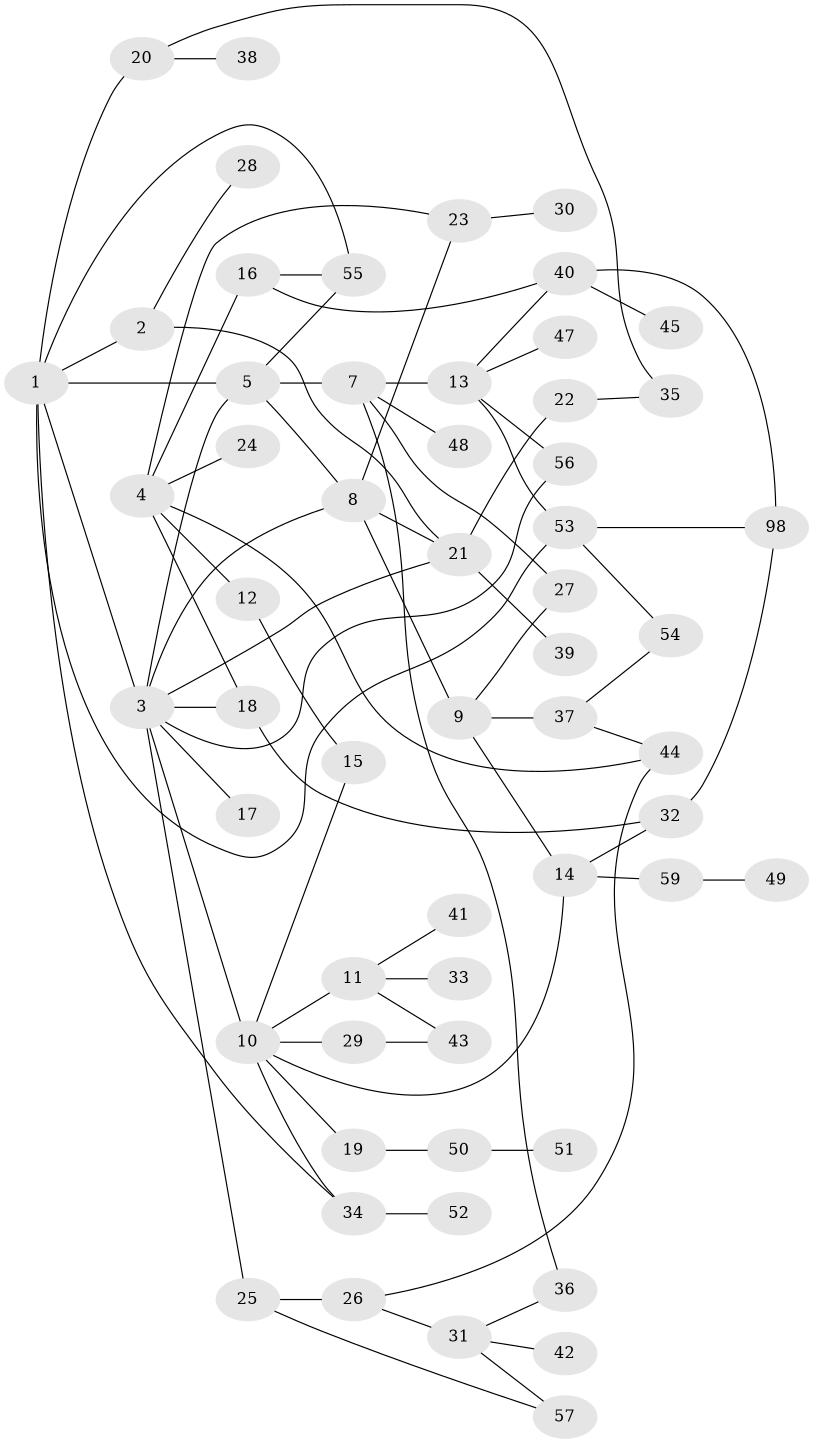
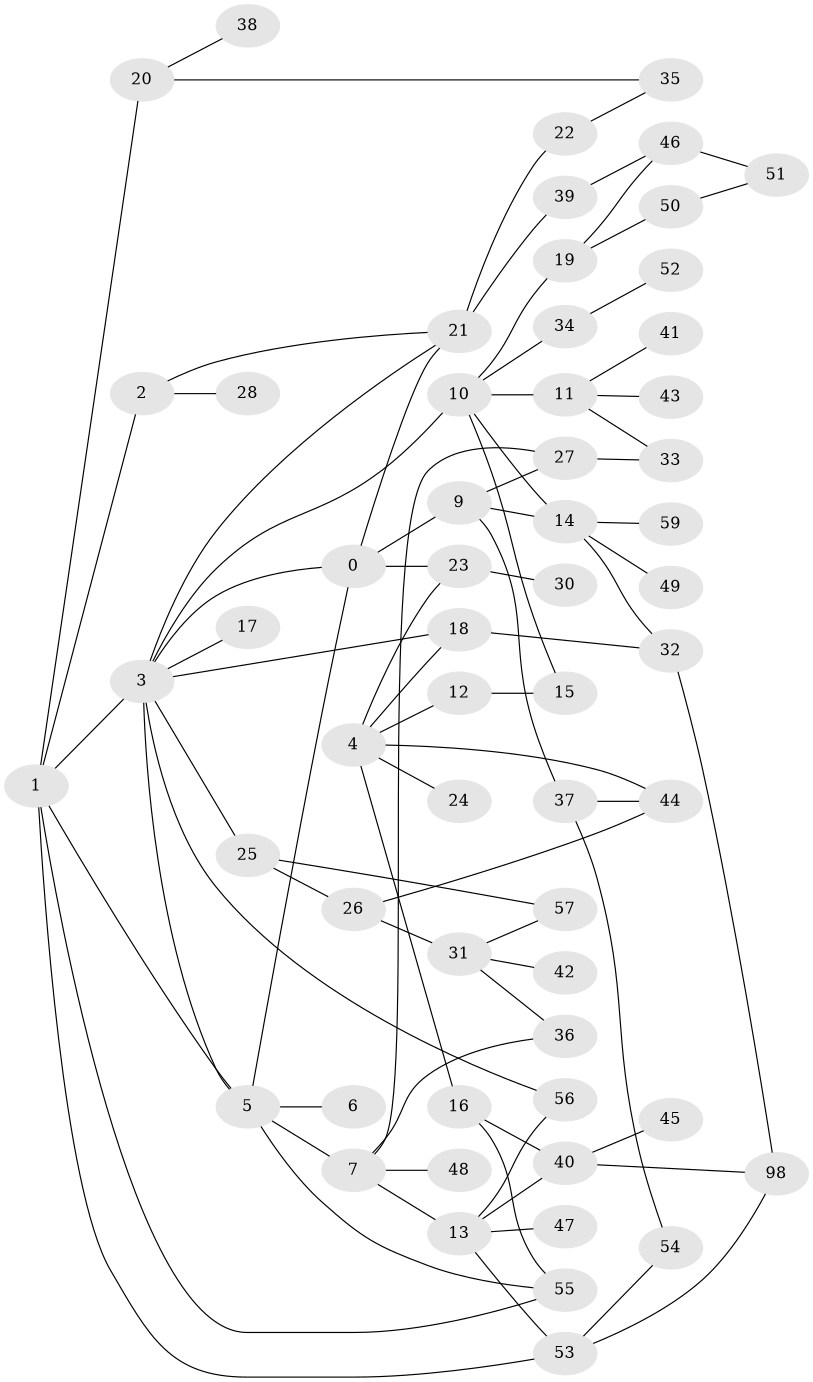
none -> (671, 143)
none -> (618, 459)
(354, 501) -> (354, 566)
(96, 837) -> none
(724, 880) -> (618, 555)
(354, 1042) -> none
none -> (354, 1107)
